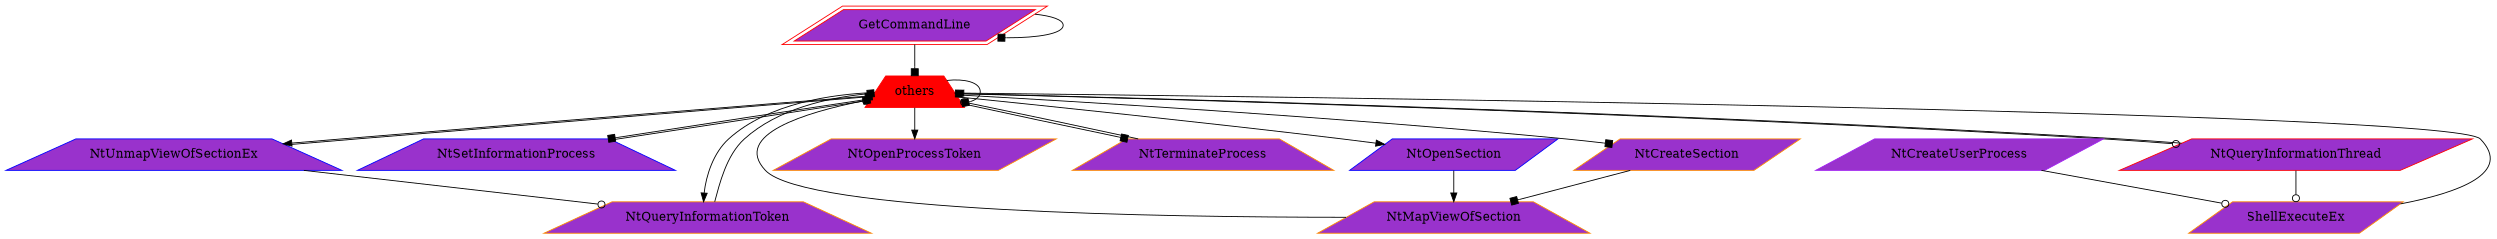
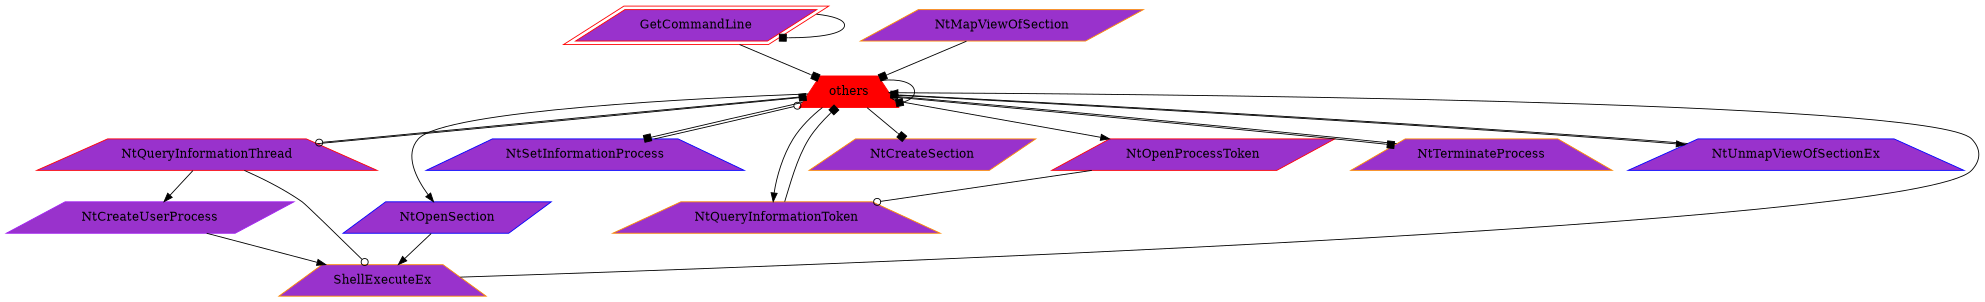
(915, 155) -> (1193, 155)
(2296, 155) -> (207, 155)
(1454, 182) -> (418, 246)
none -> (181, 183)
(1575, 185) -> none
(451, 187) -> (986, 186)
(2132, 187) -> (262, 248)
(1454, 218) -> (1002, 25)
(2296, 218) -> (383, 280)
